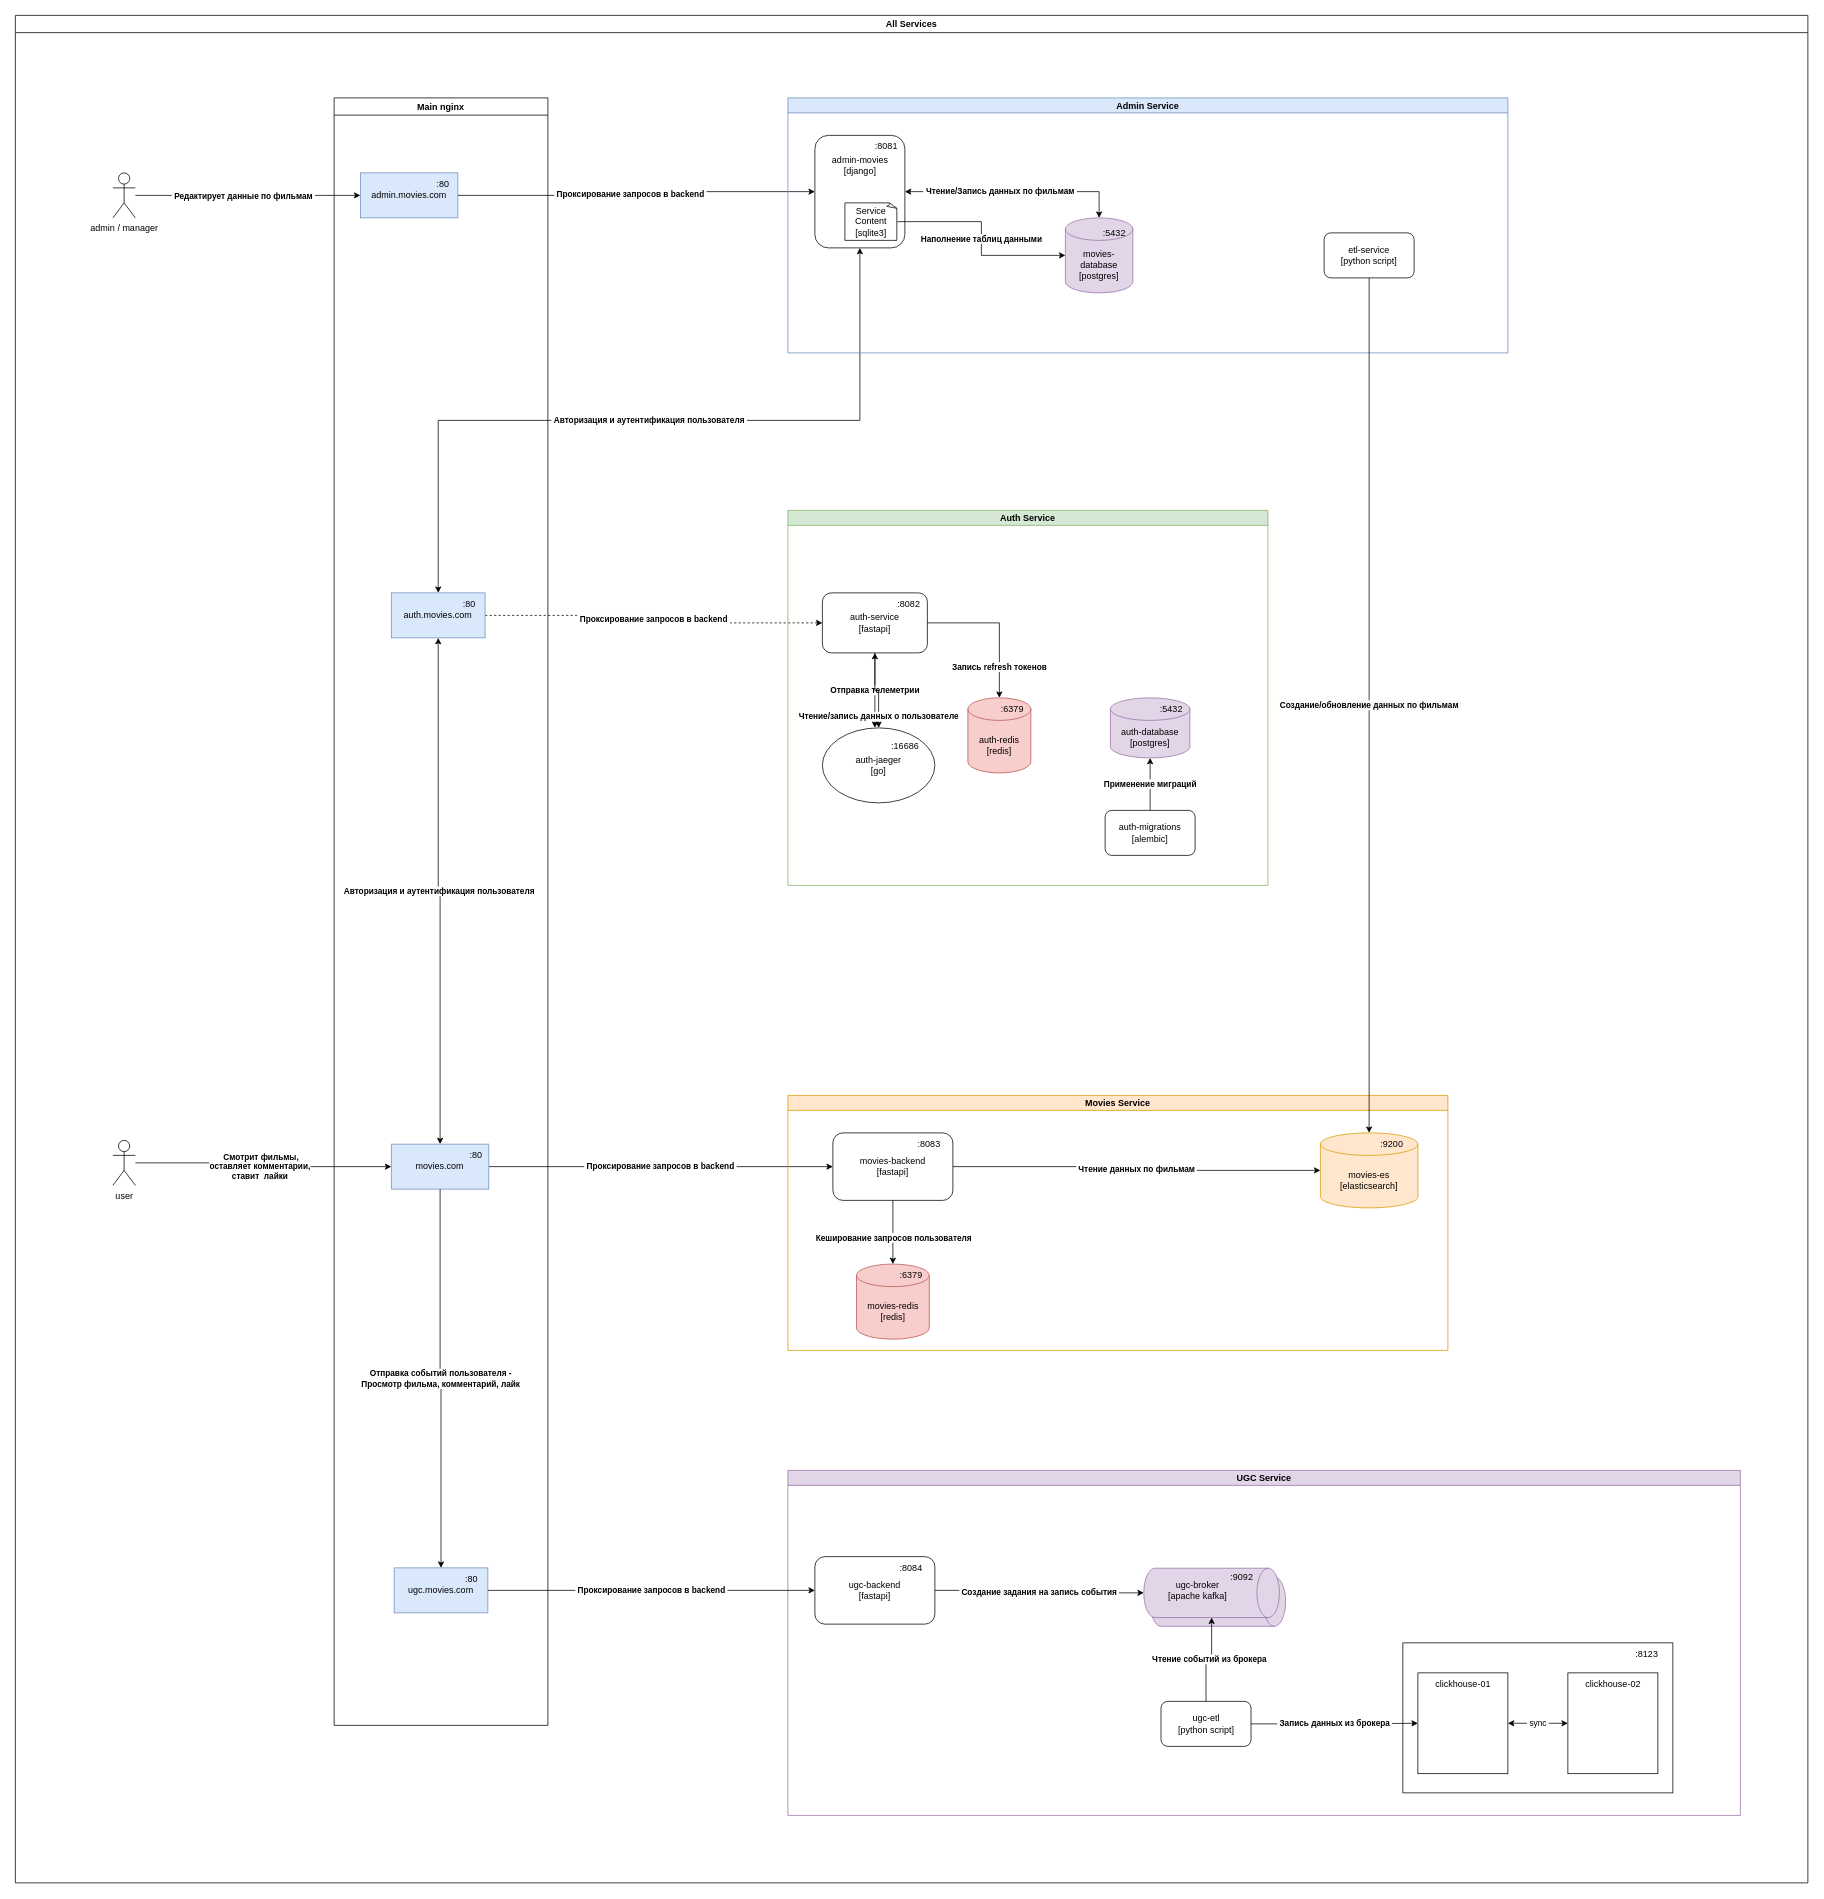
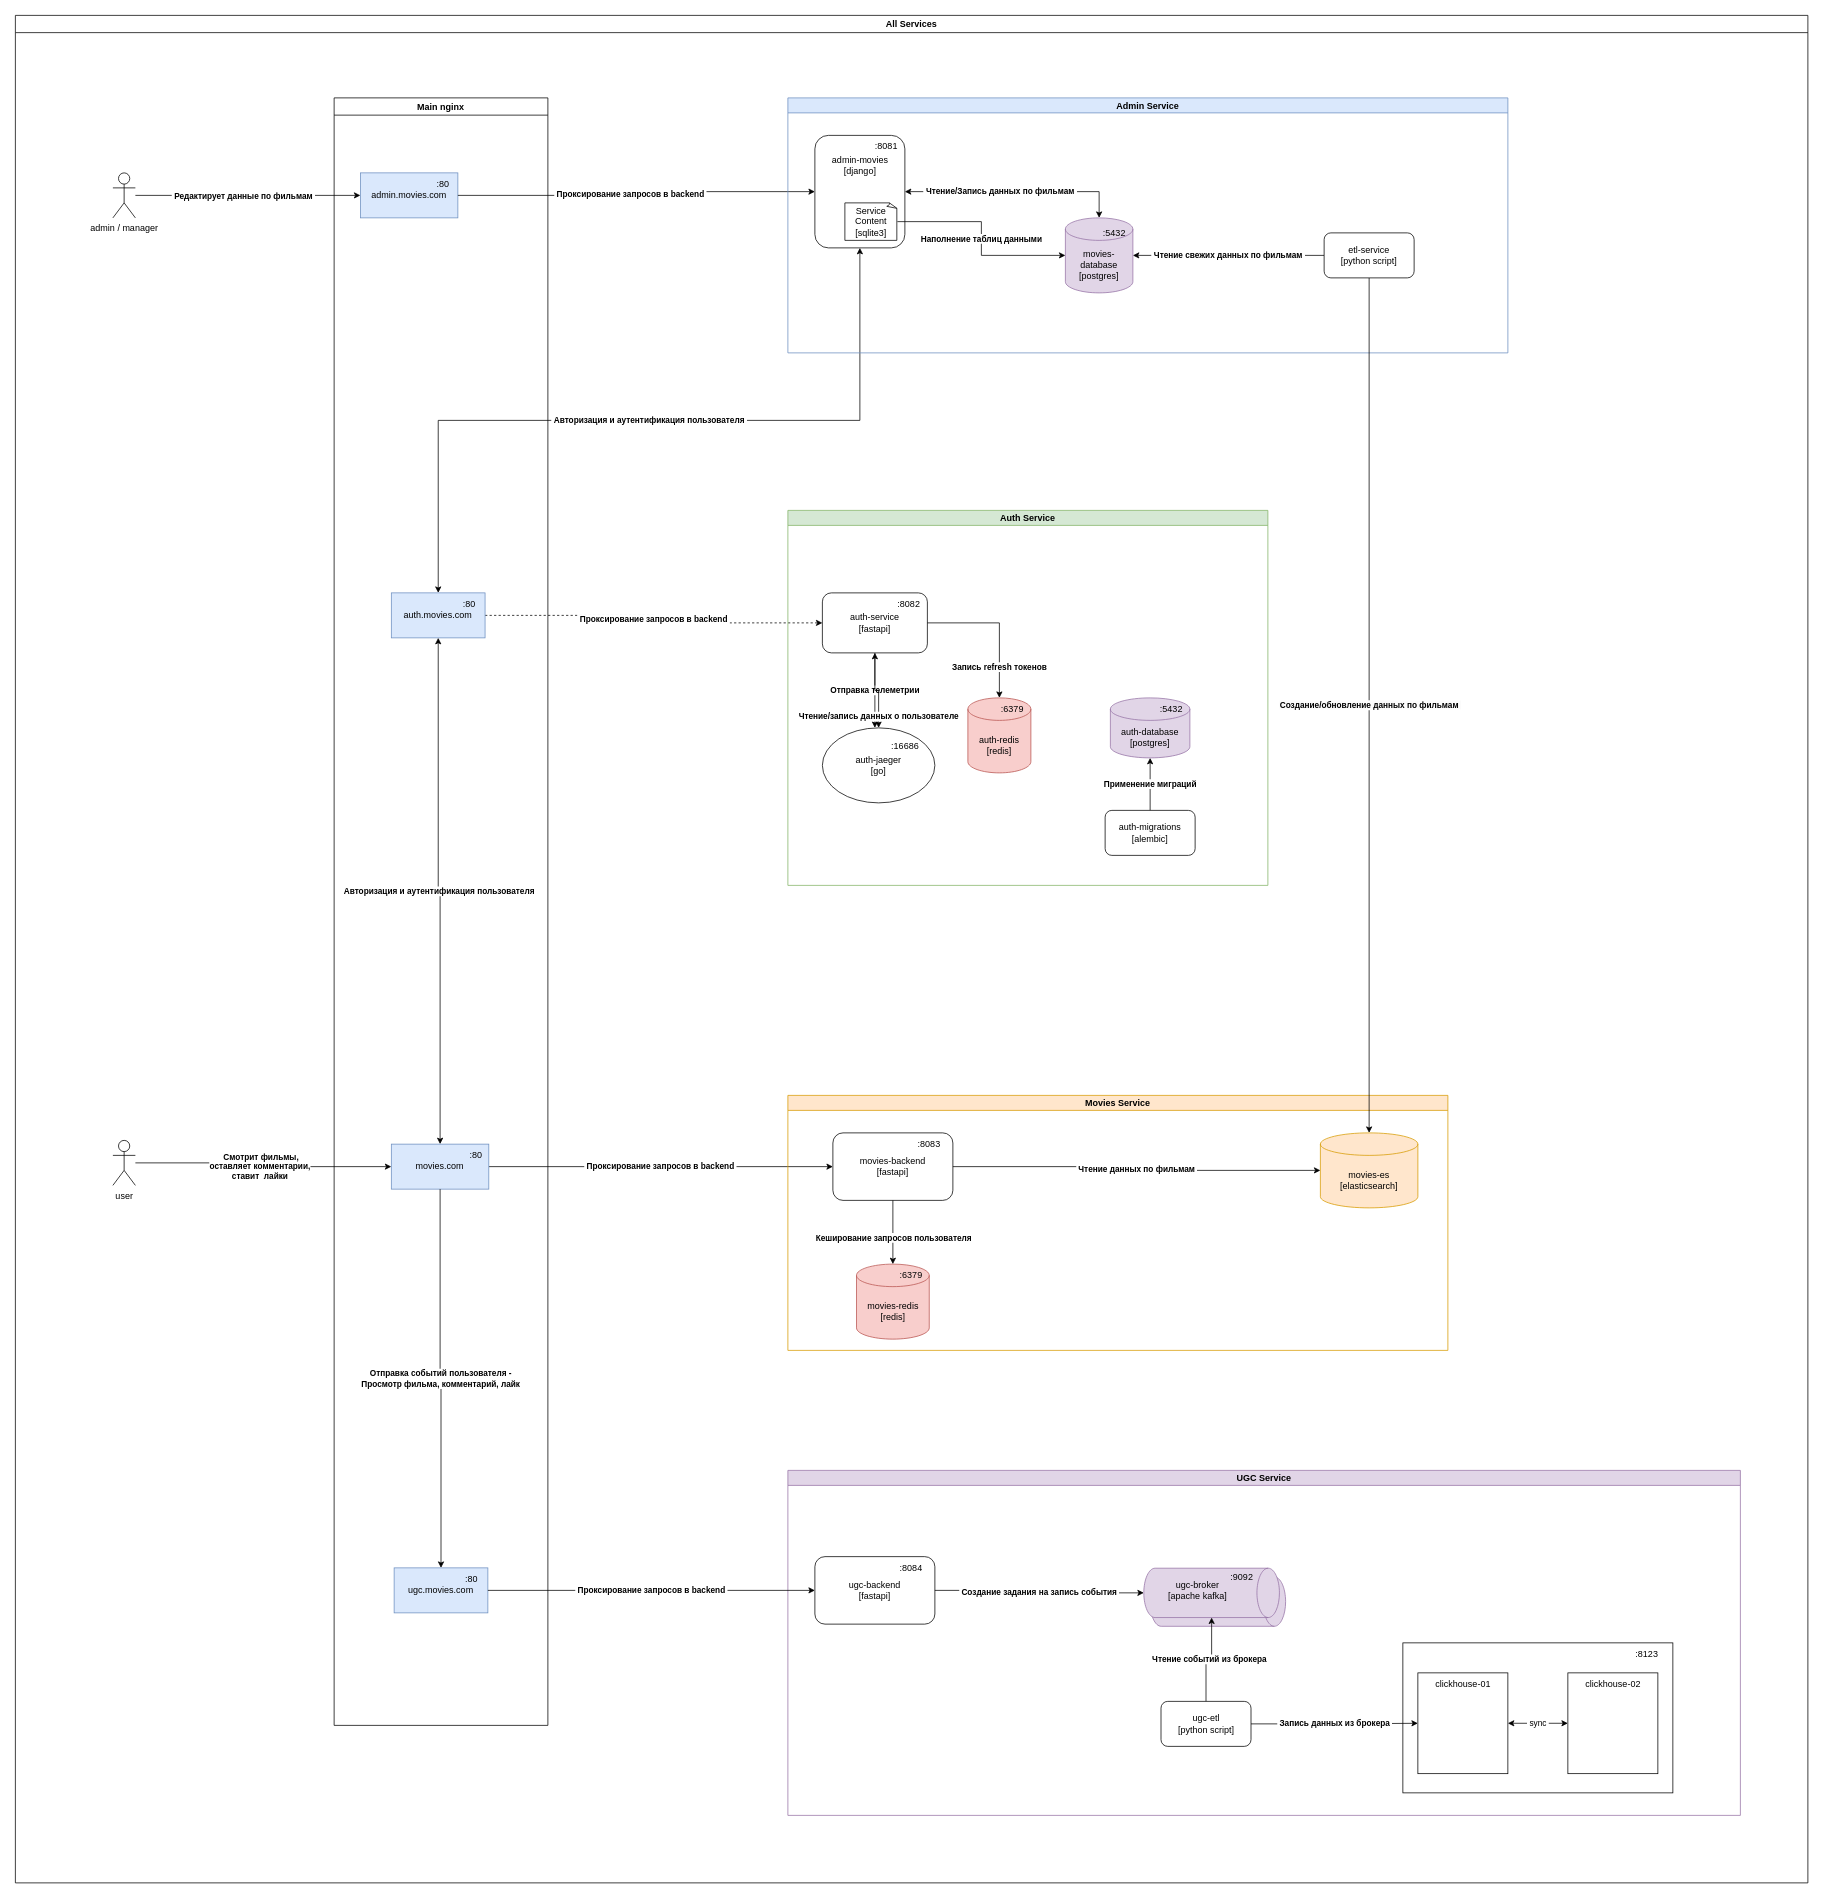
none -> (1231, 255)
(1392, 1144) -> none
